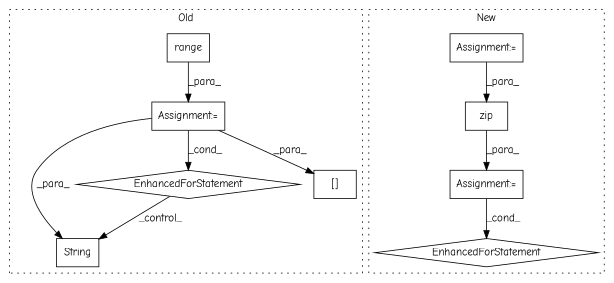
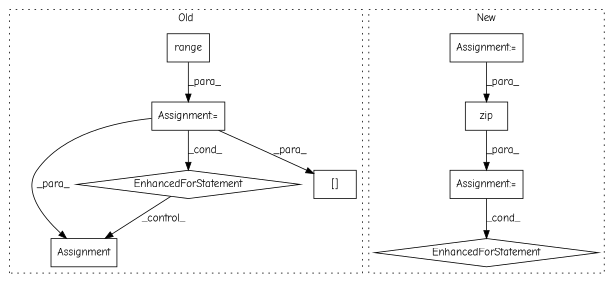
(78, 253) -> (84, 253)
